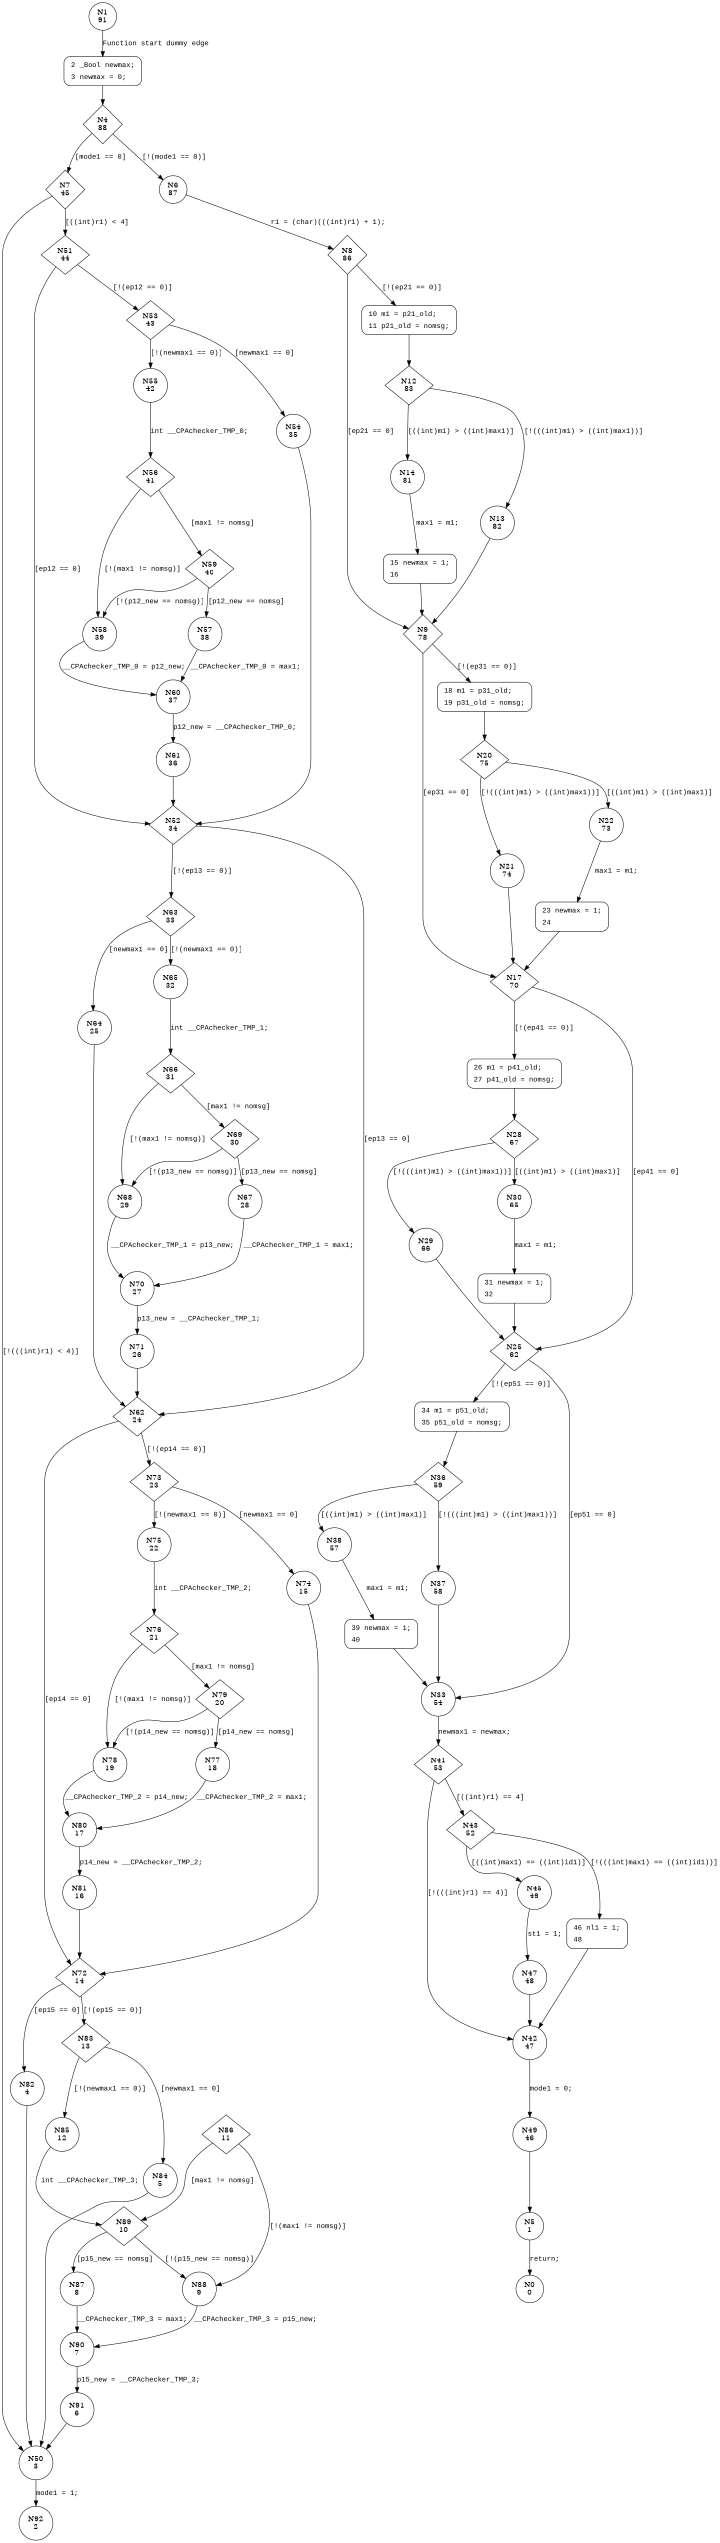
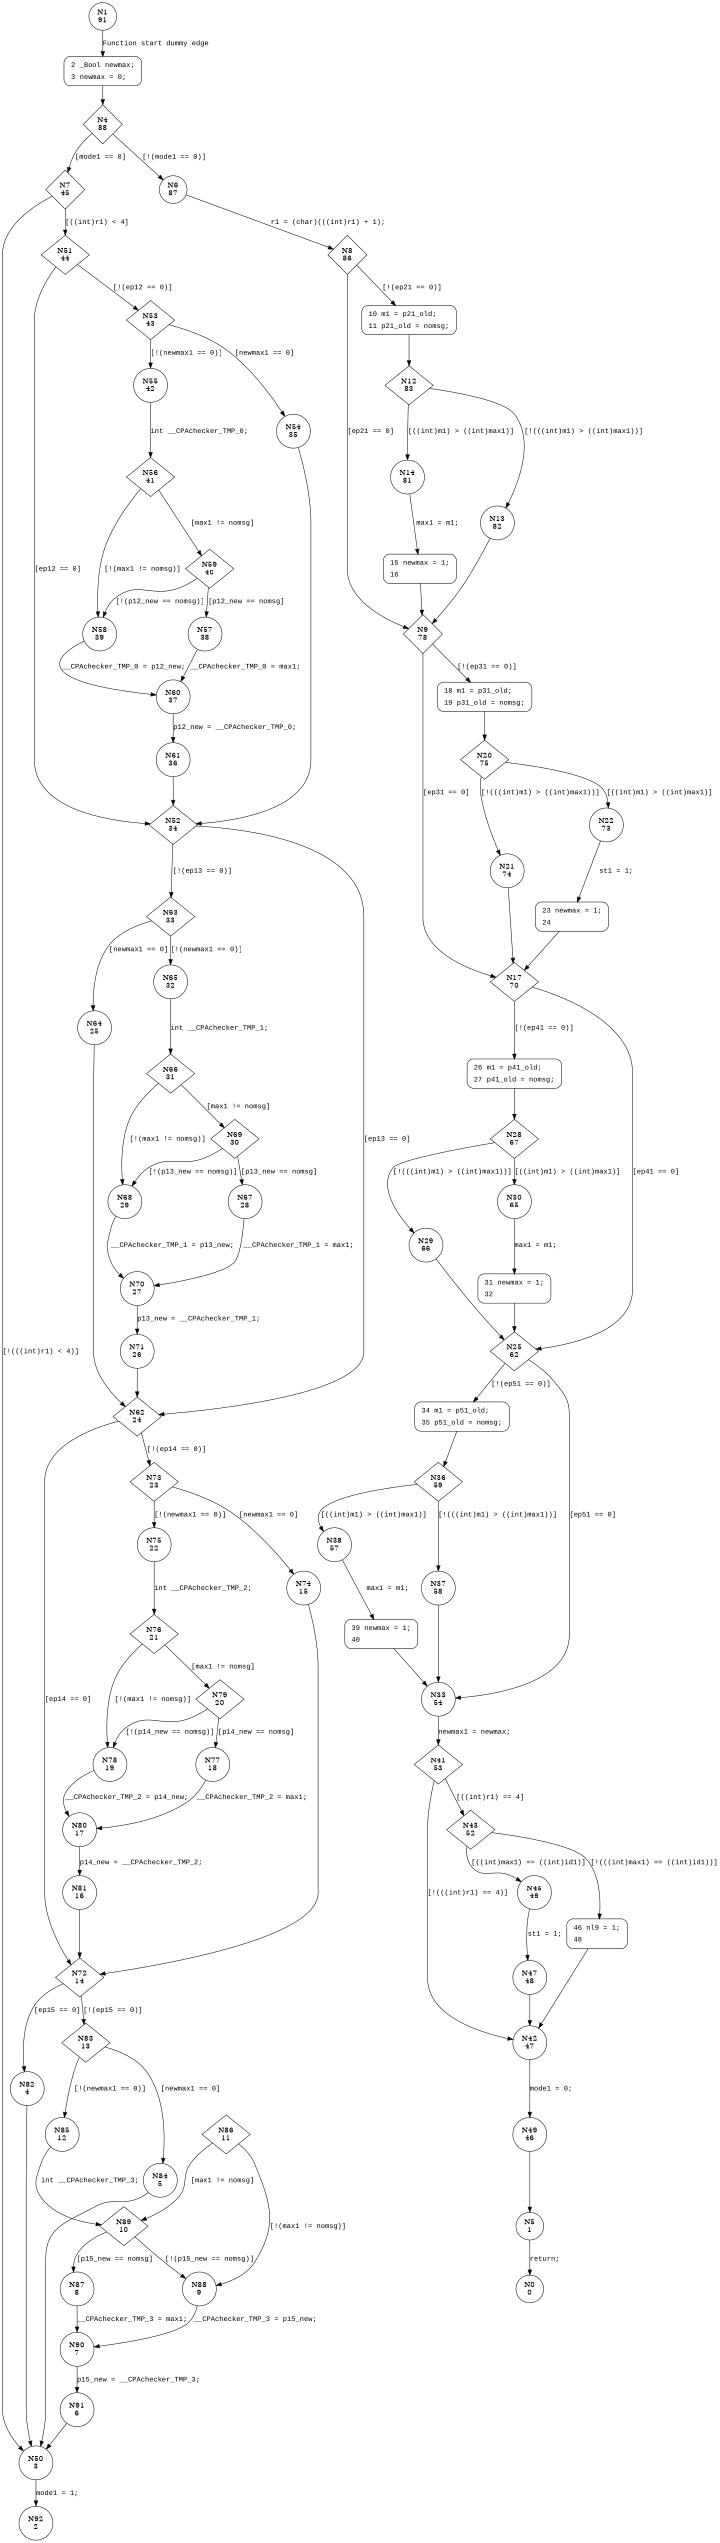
(616, 871) -> (616, 871)
(604, 1928) -> (604, 1928)
